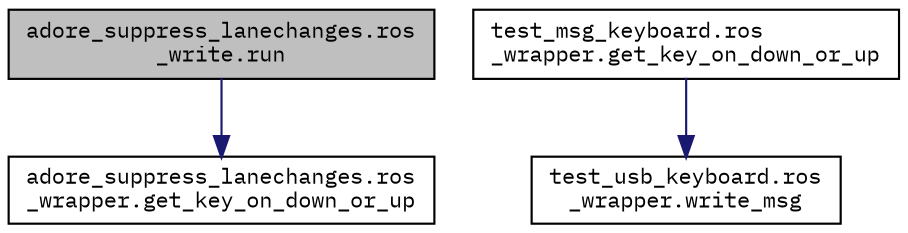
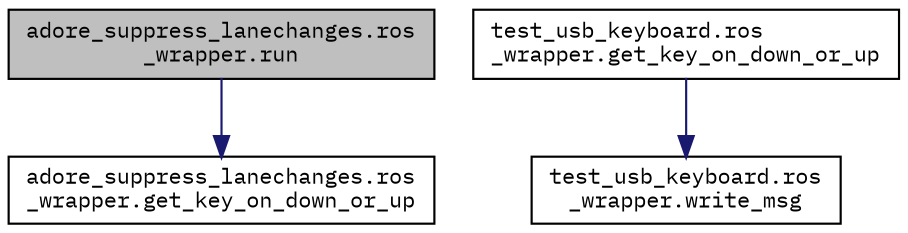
(222, 44) -> (222, 44)
(686, 44) -> (686, 44)
